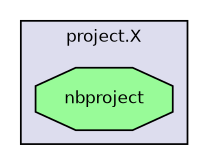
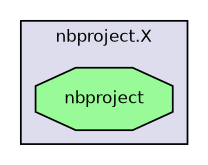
(104, 37) -> (104, 37)
